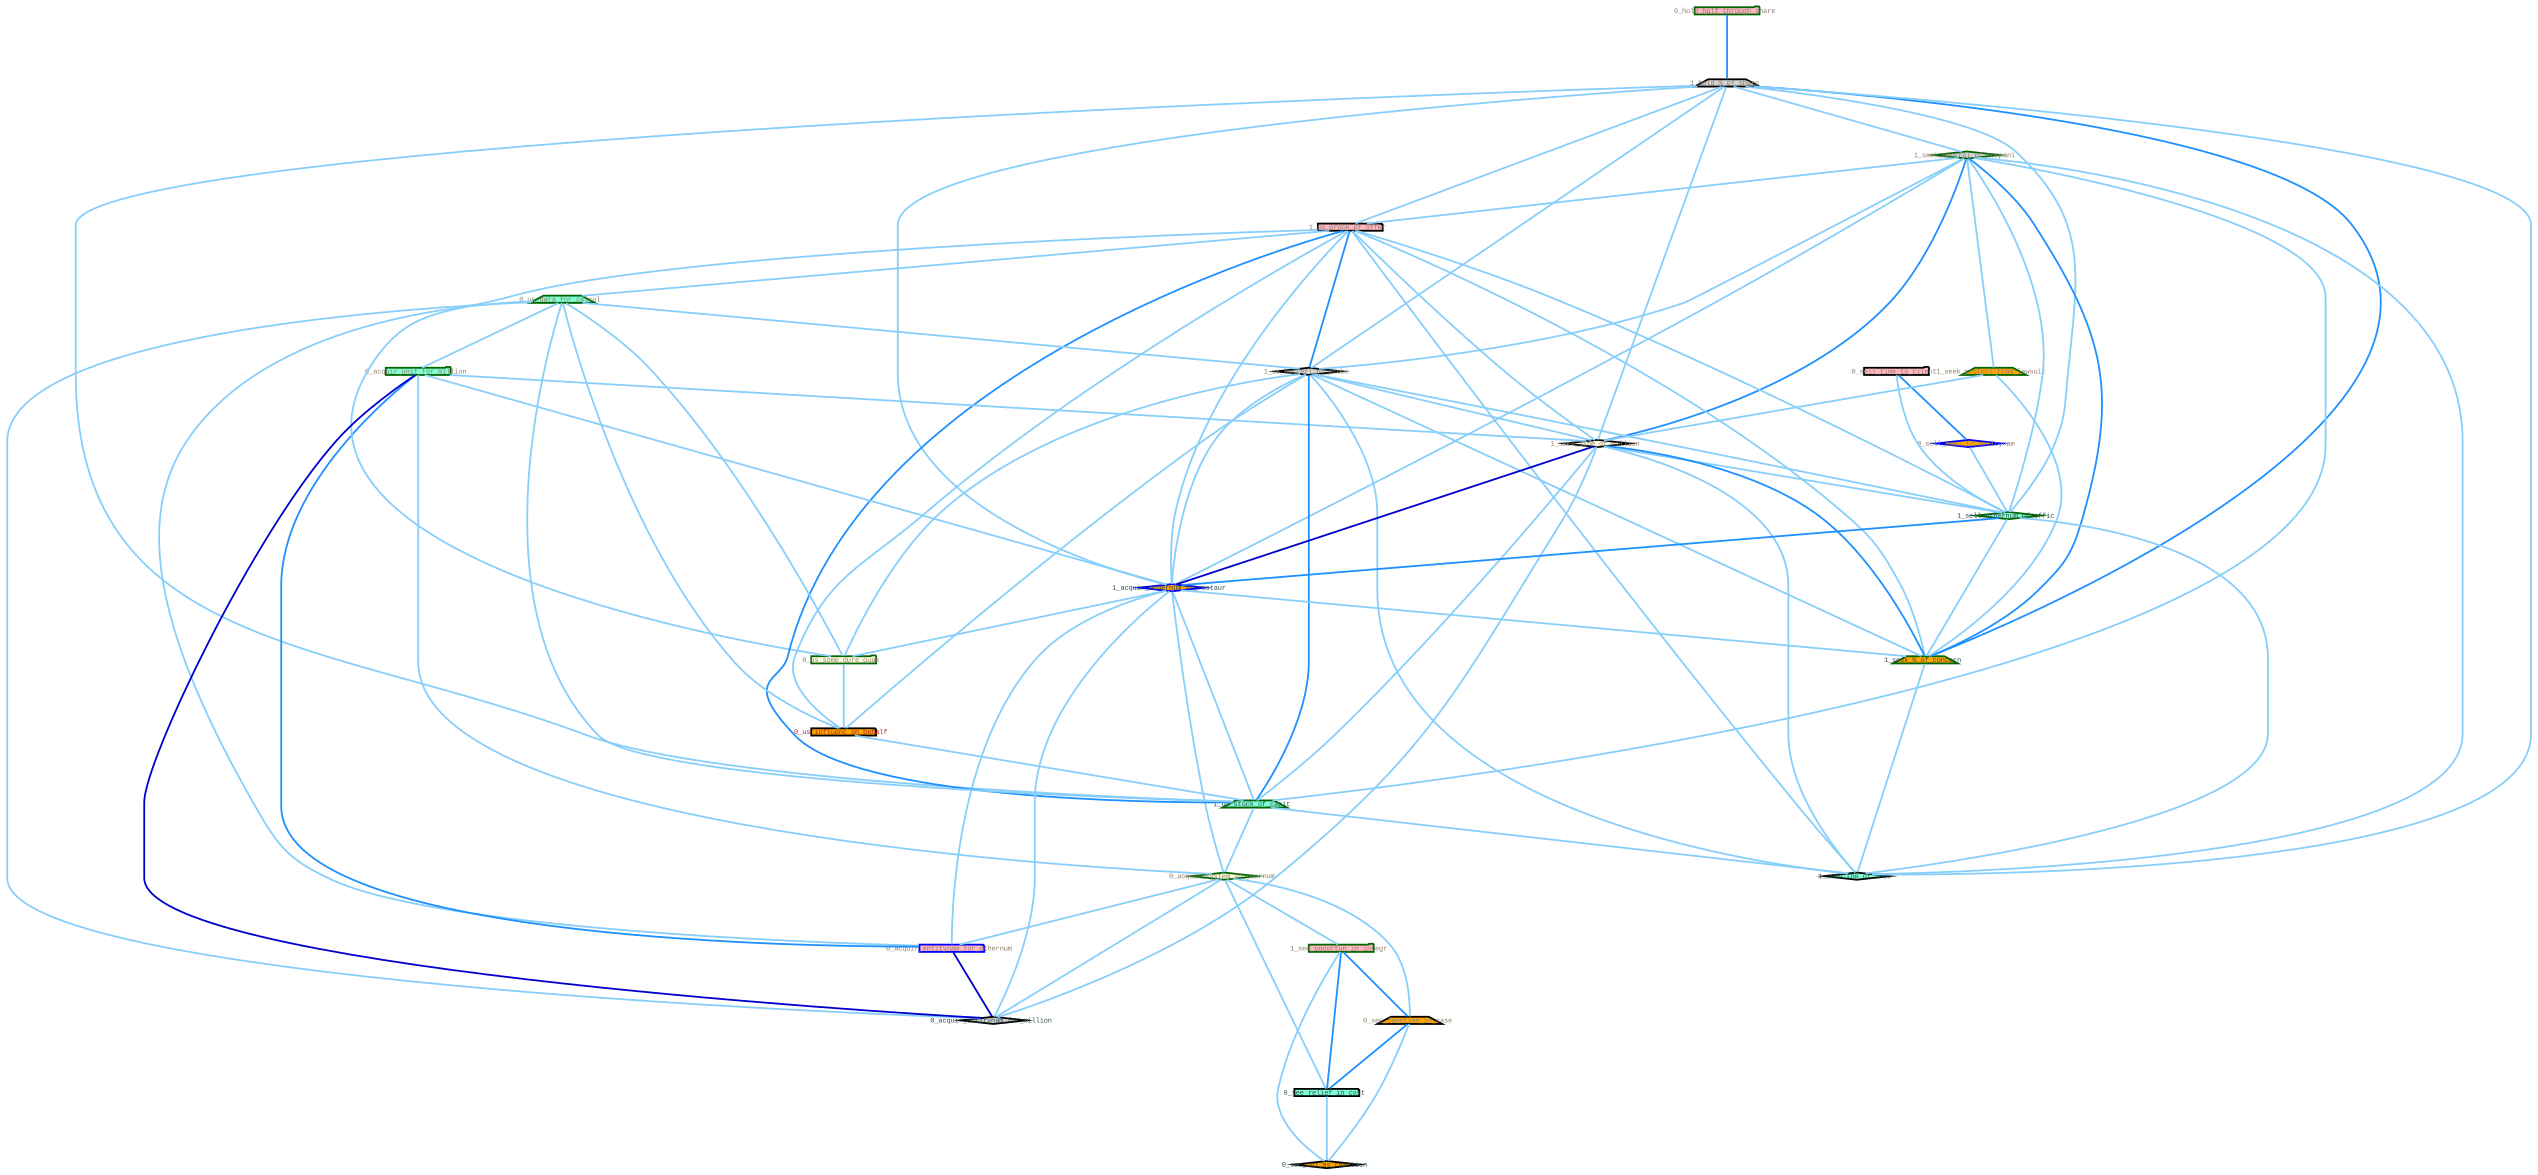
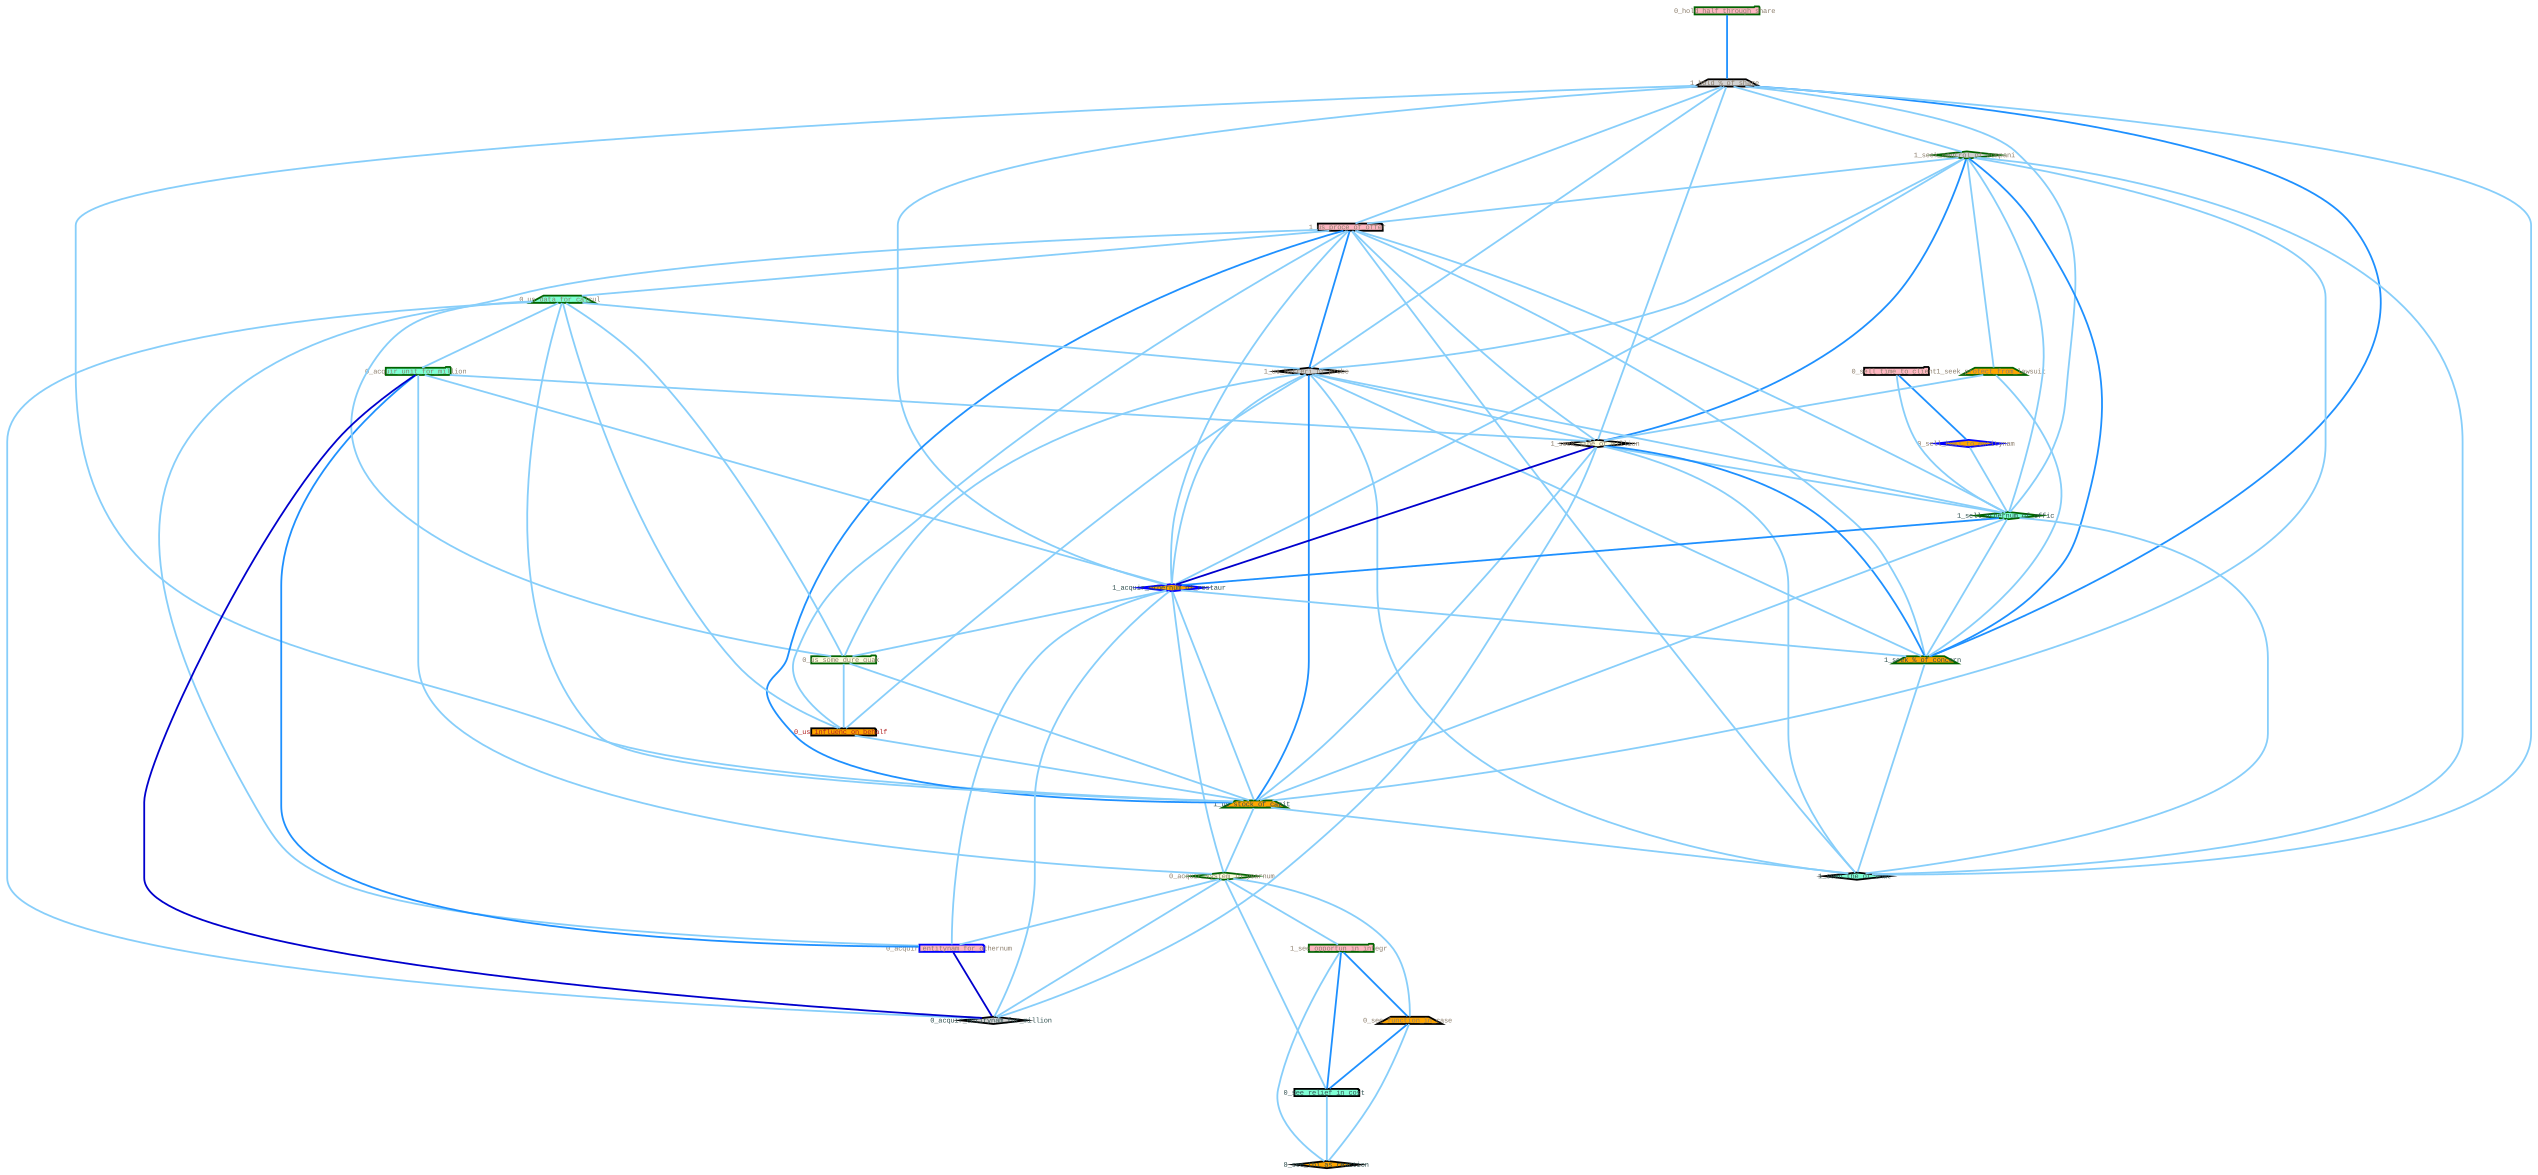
none -> (1632, 660)
none -> (1039, 729)
(1255, 804) -> (1255, 804)
(1327, 1165) -> (1327, 1165)
